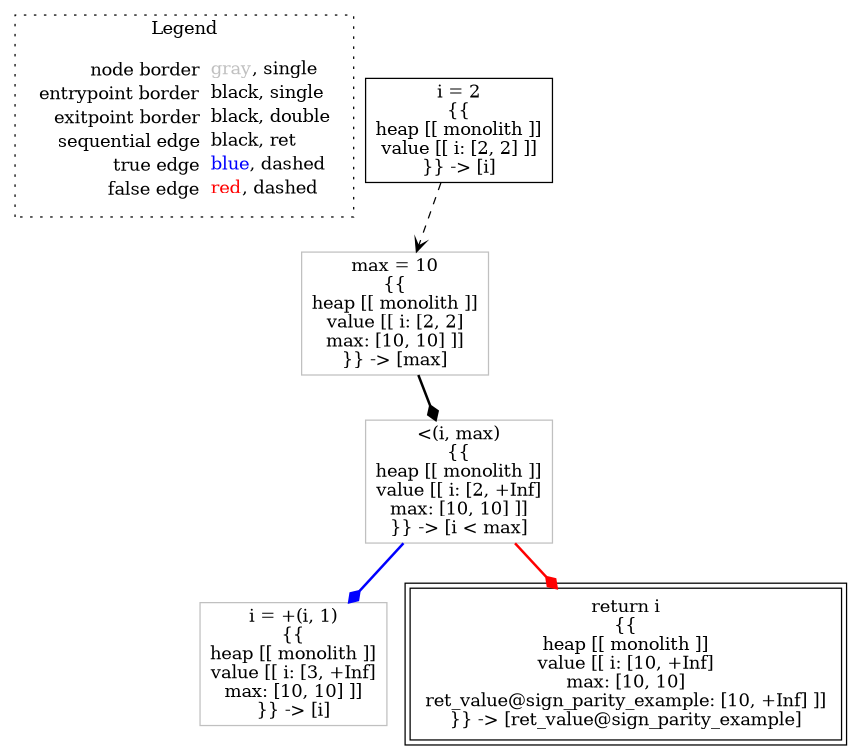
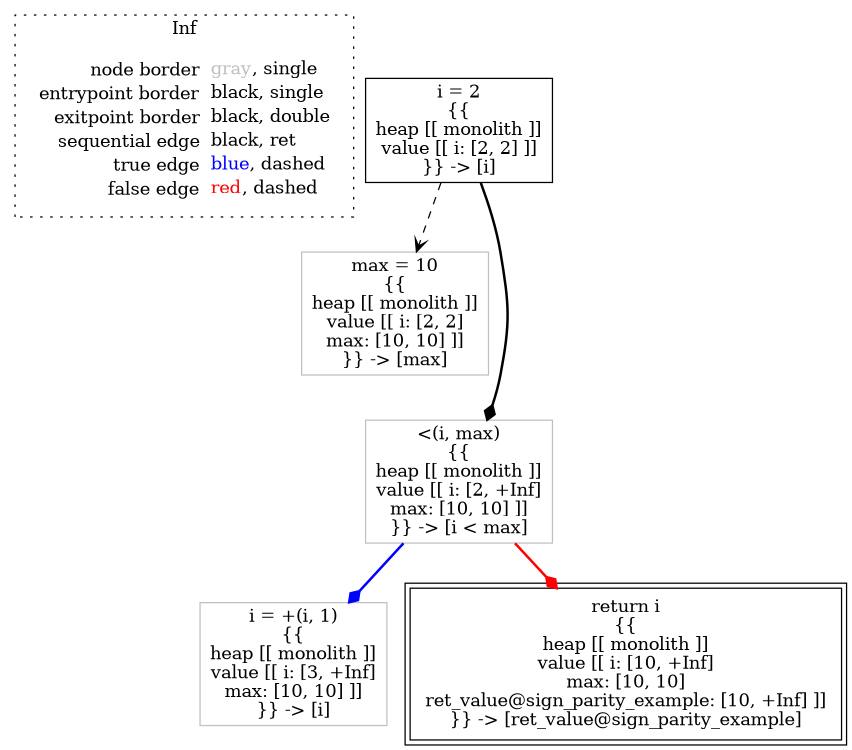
(184, 29) -> (184, 29)
(424, 390) -> (506, 293)
